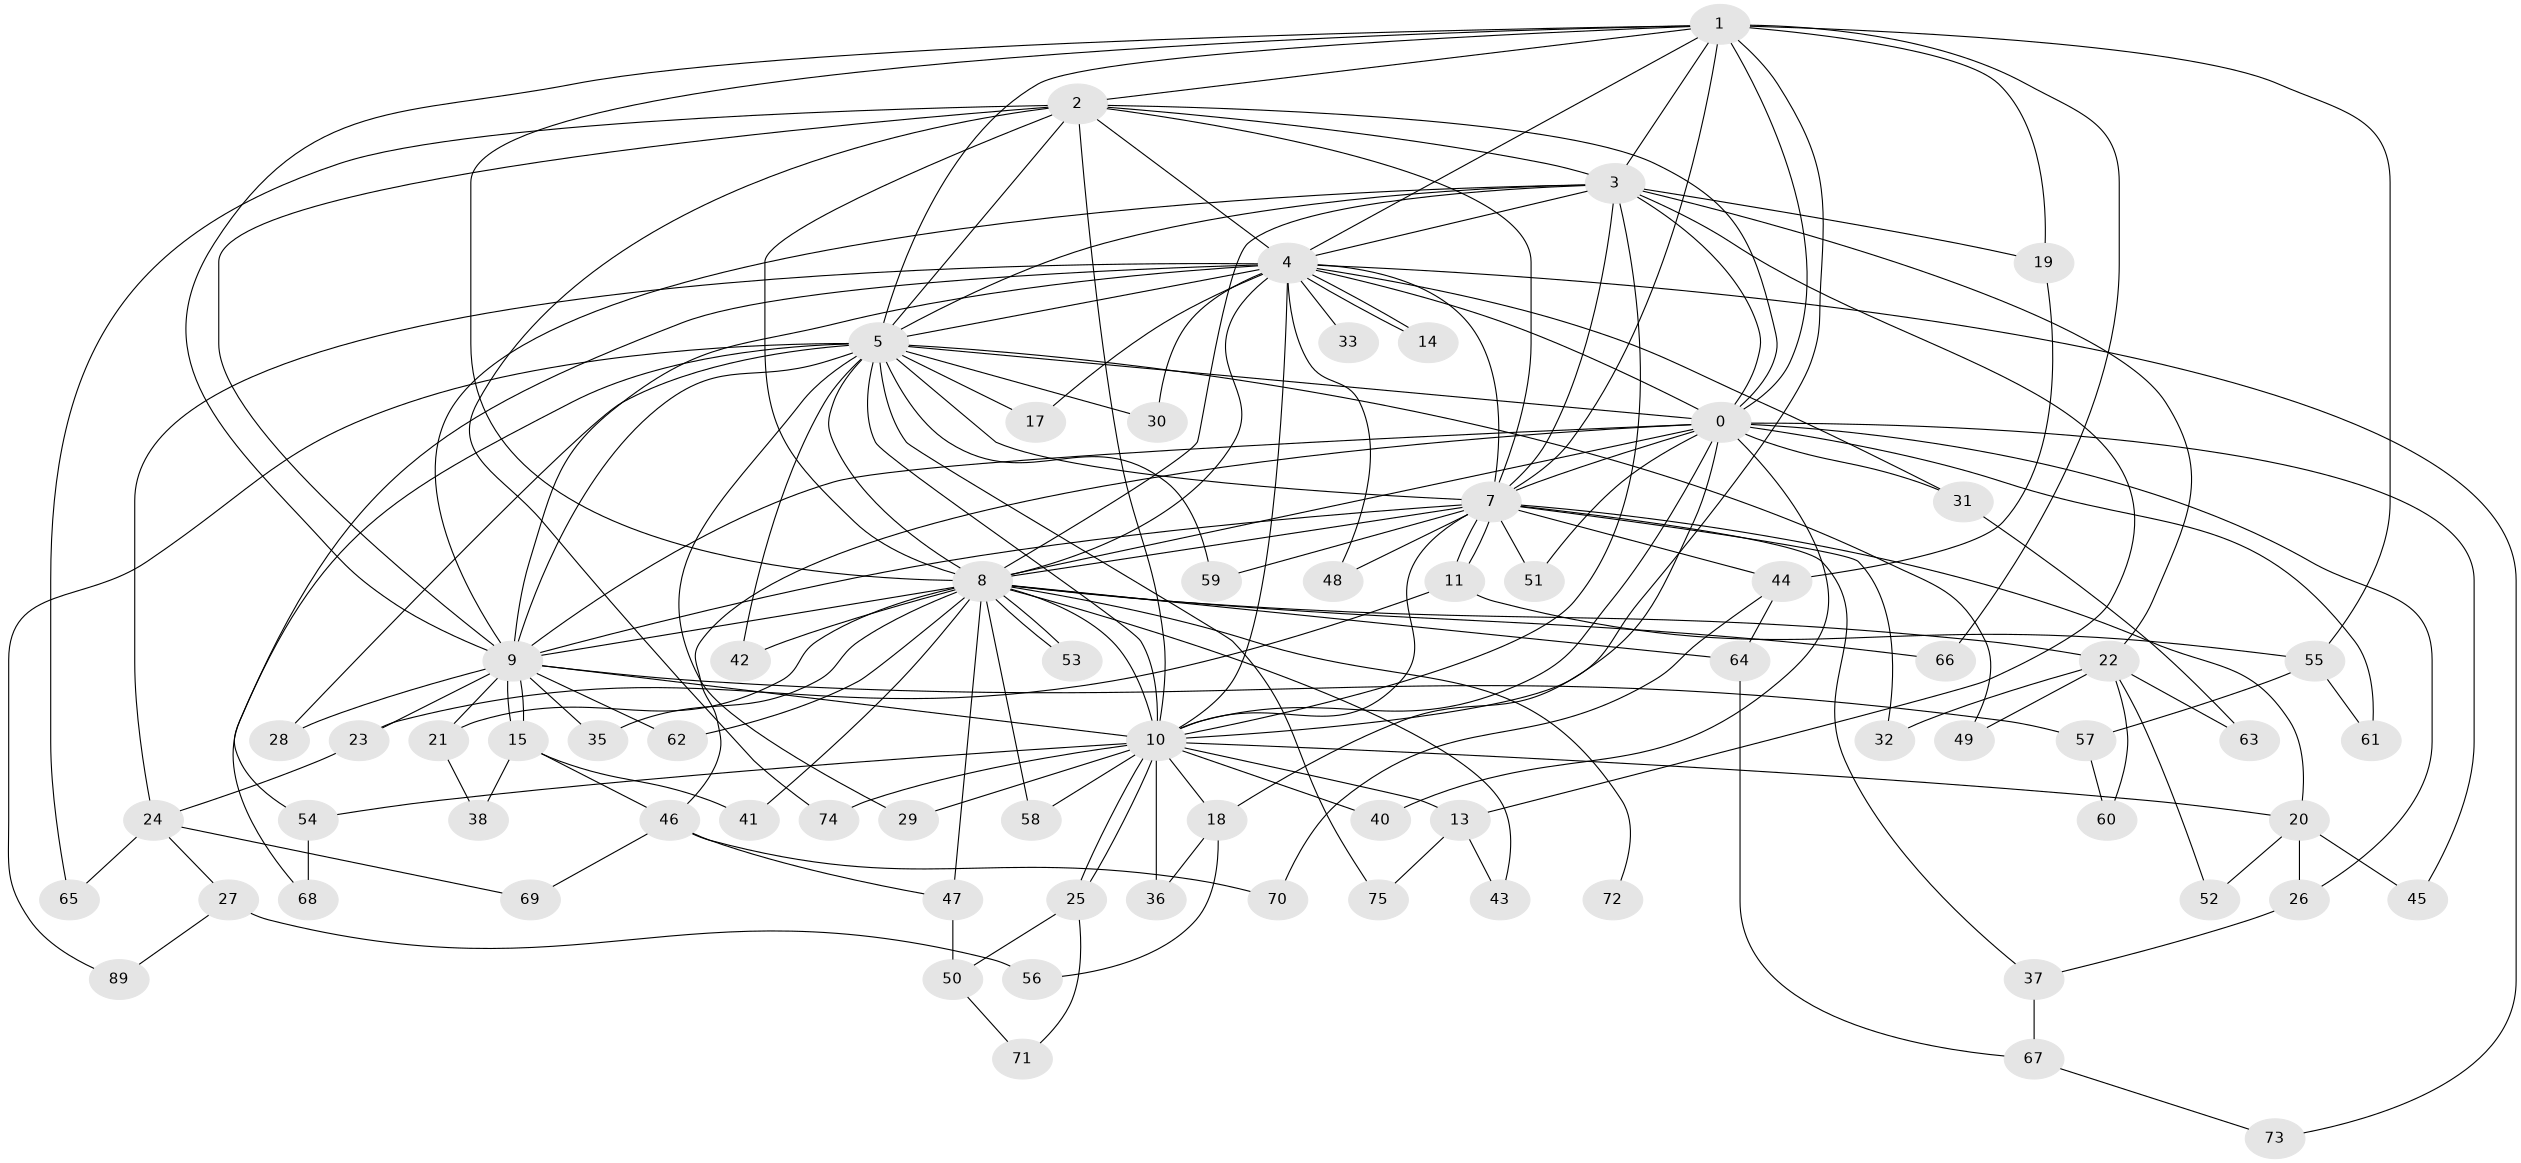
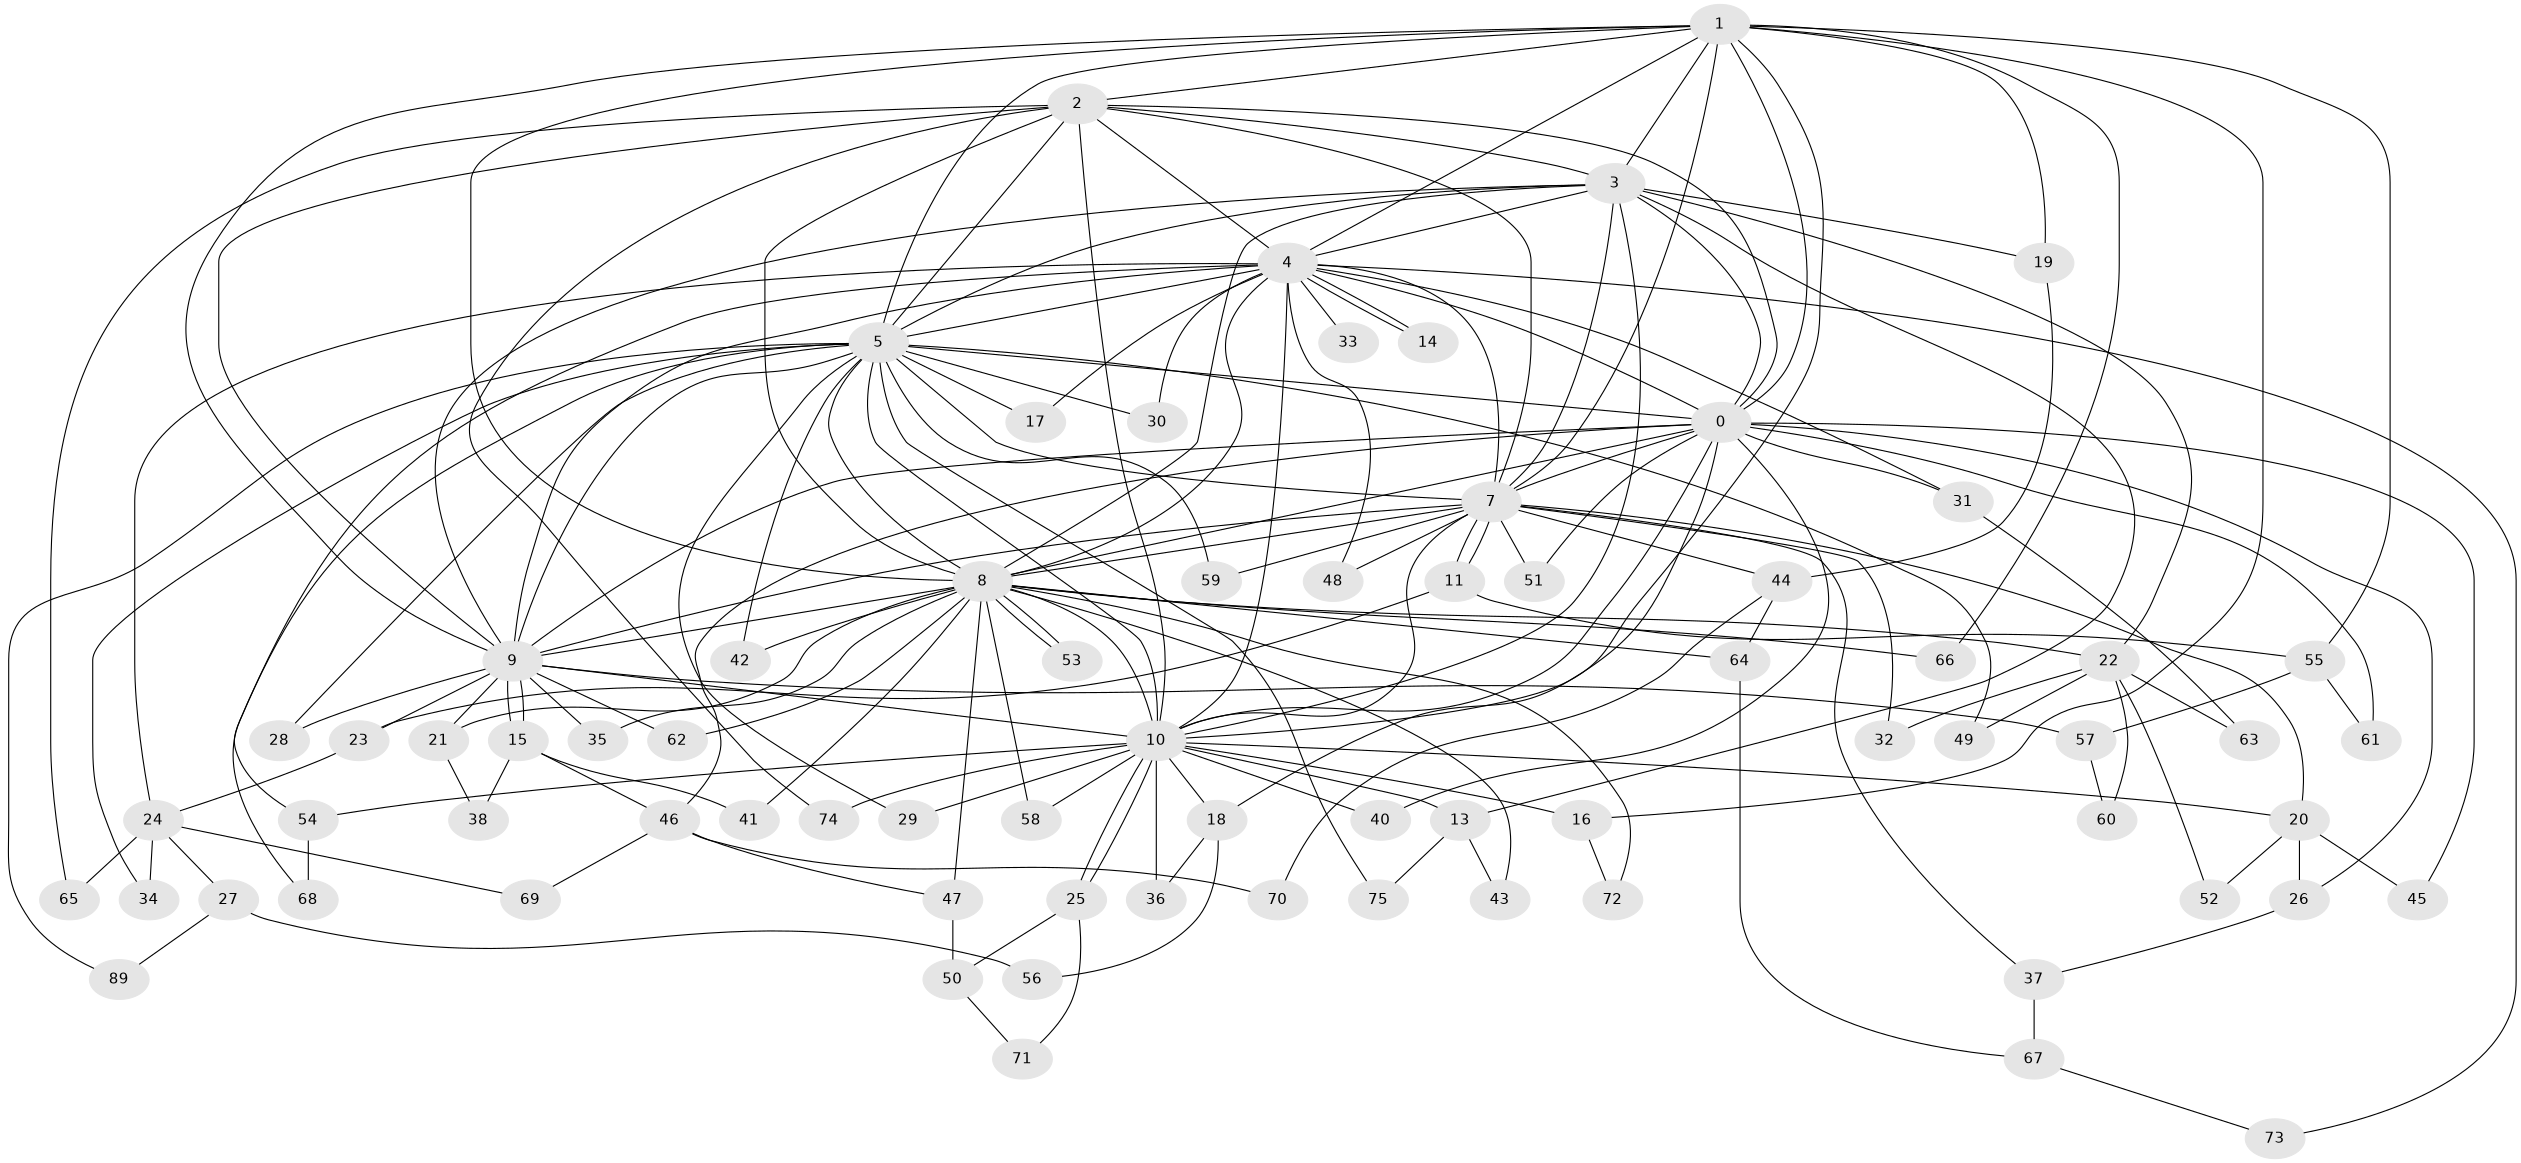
none -> (1582, 820)
none -> (149, 900)
